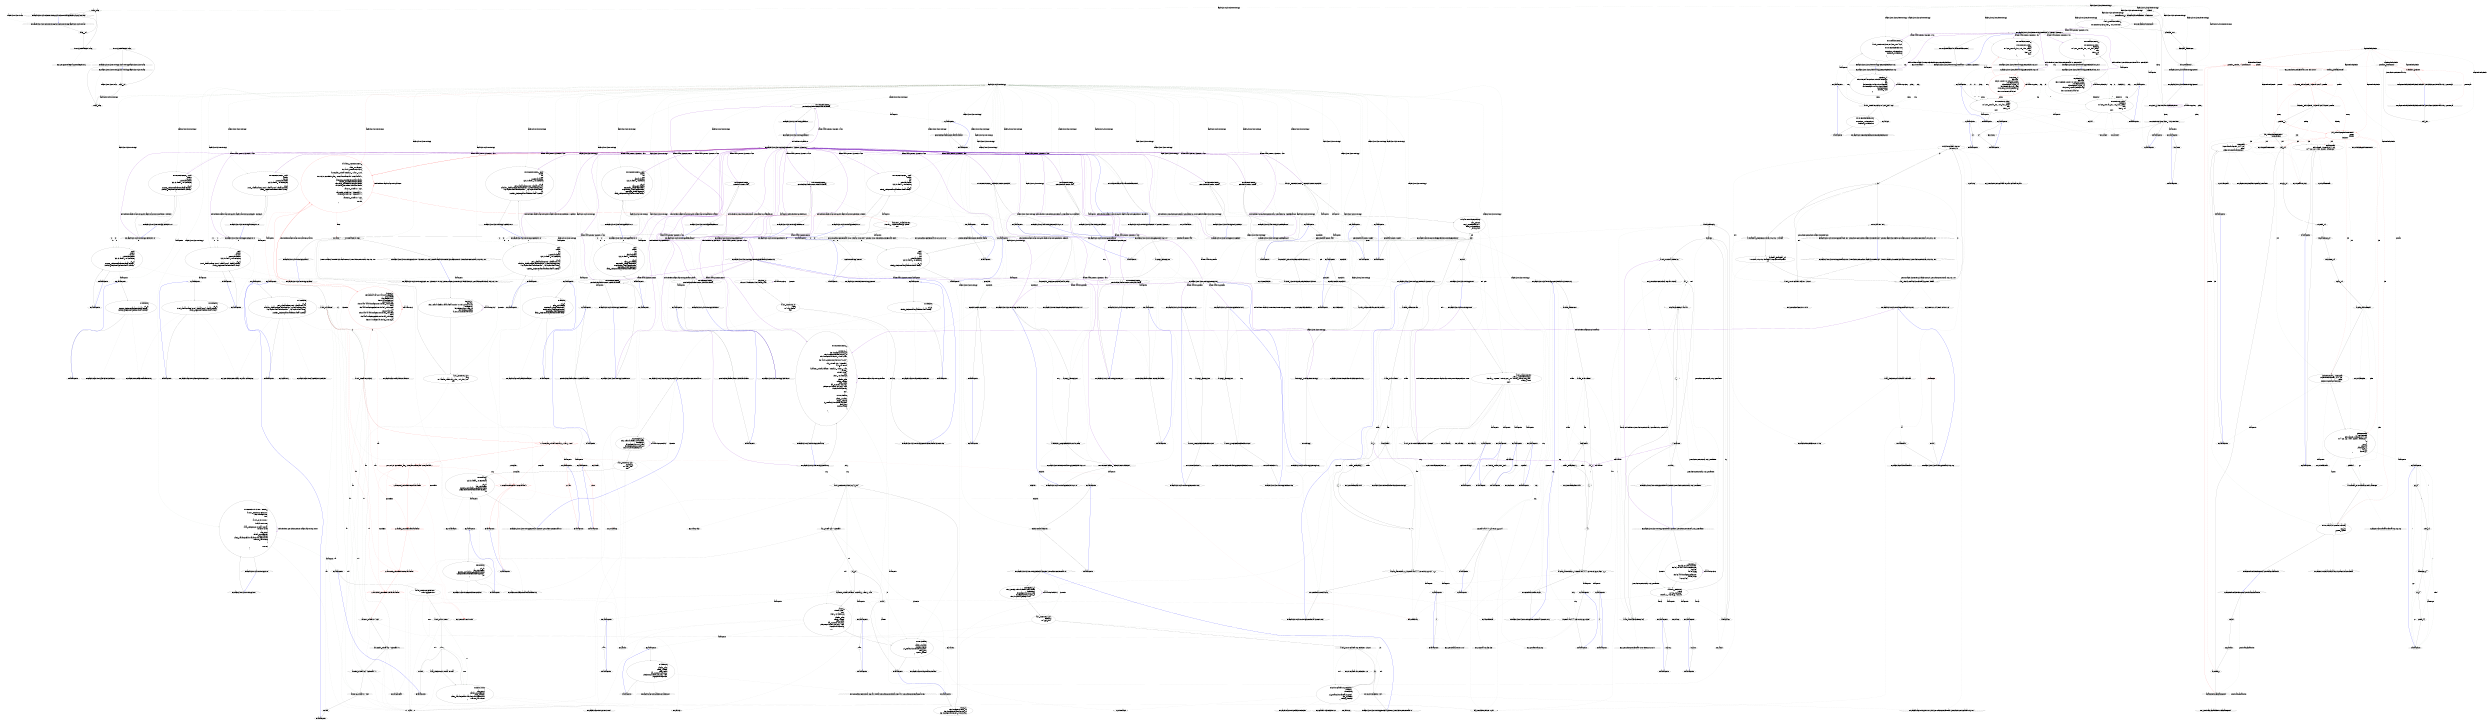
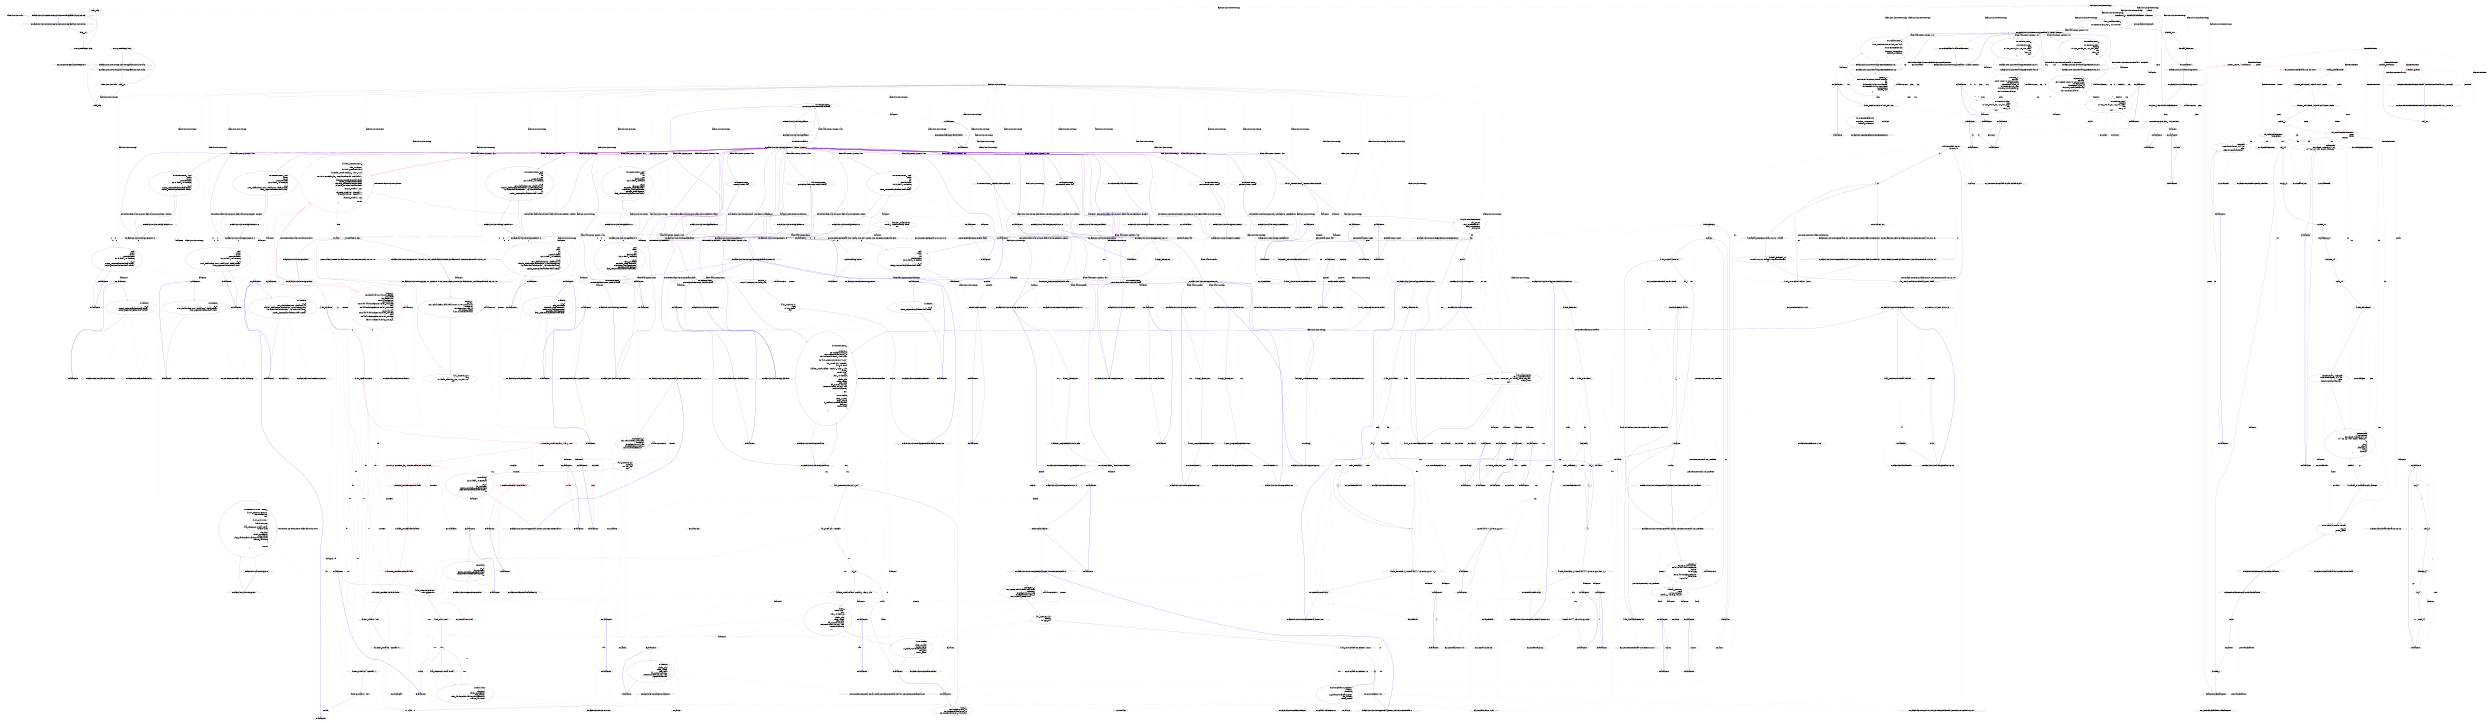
none -> (2336, 486)
